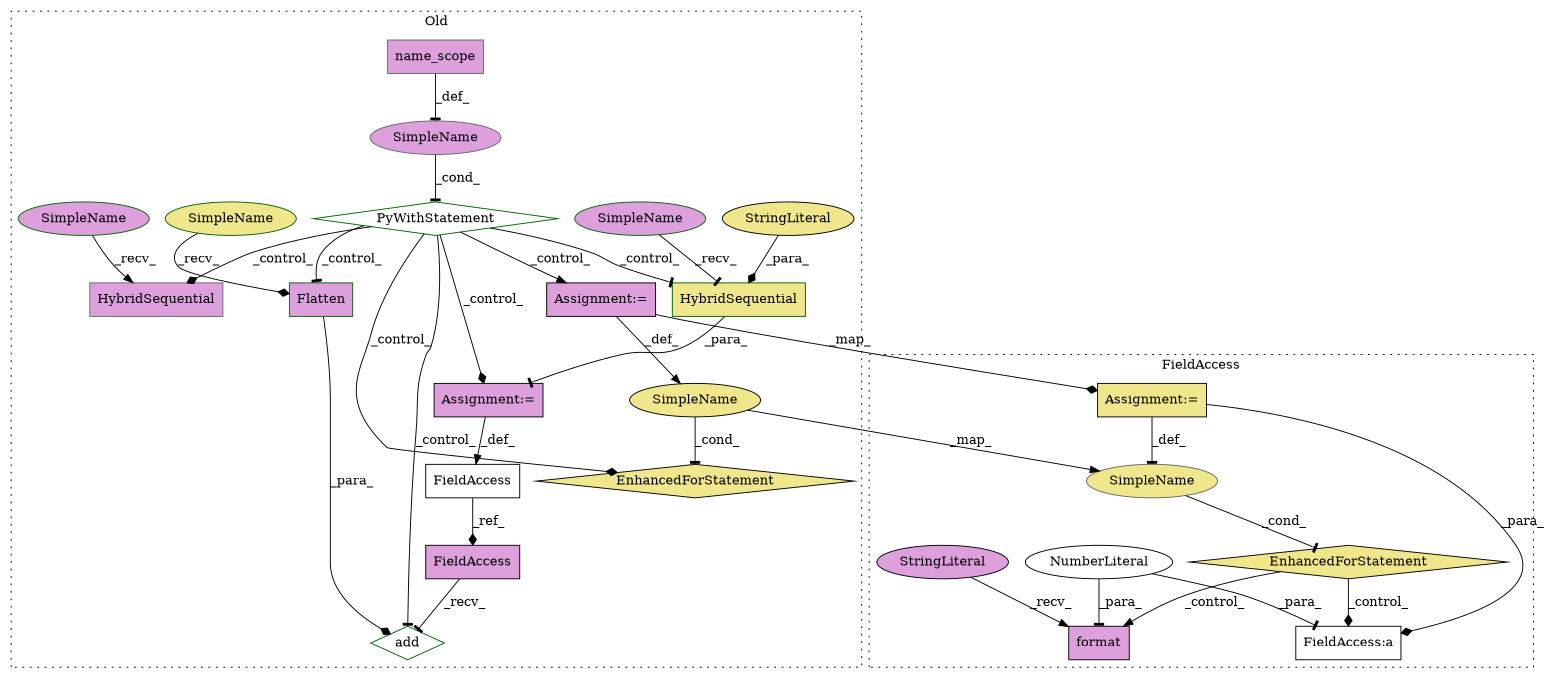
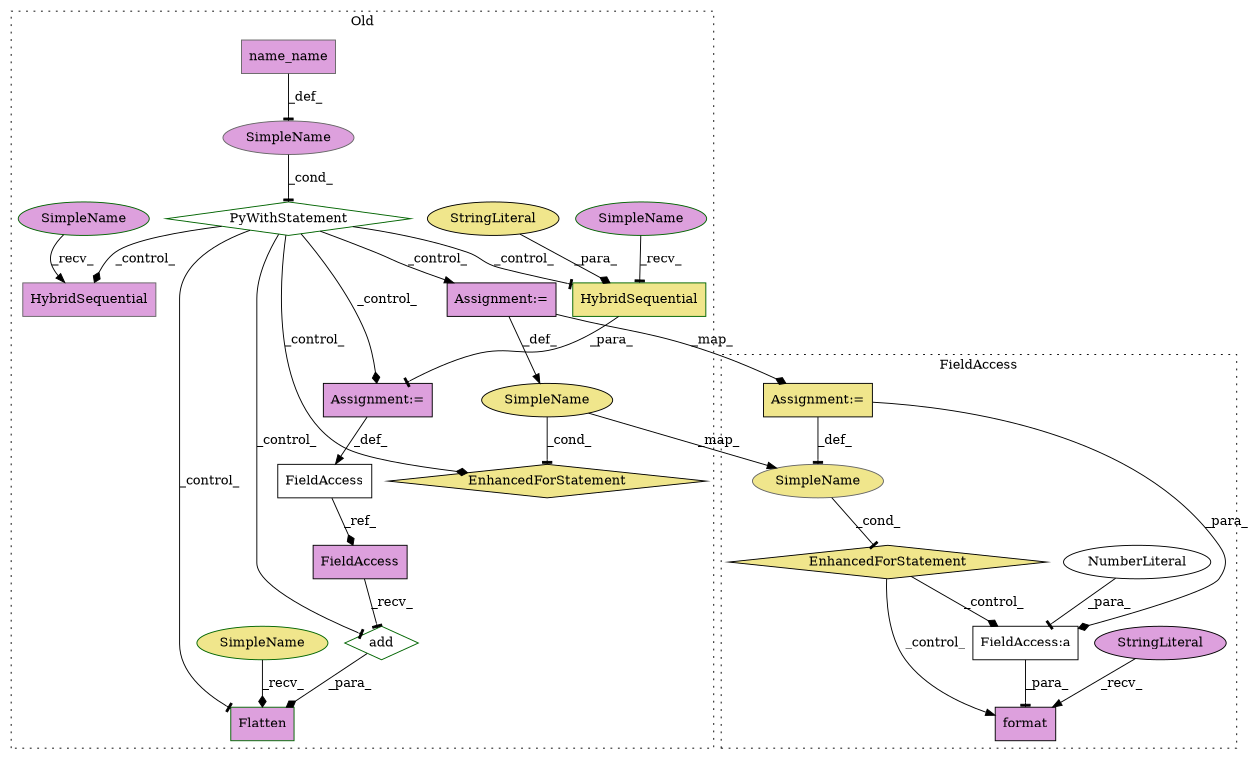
(436, 57) -> (288, 57)
(330, 483) -> (332, 677)
(1099, 600) -> (1025, 681)
